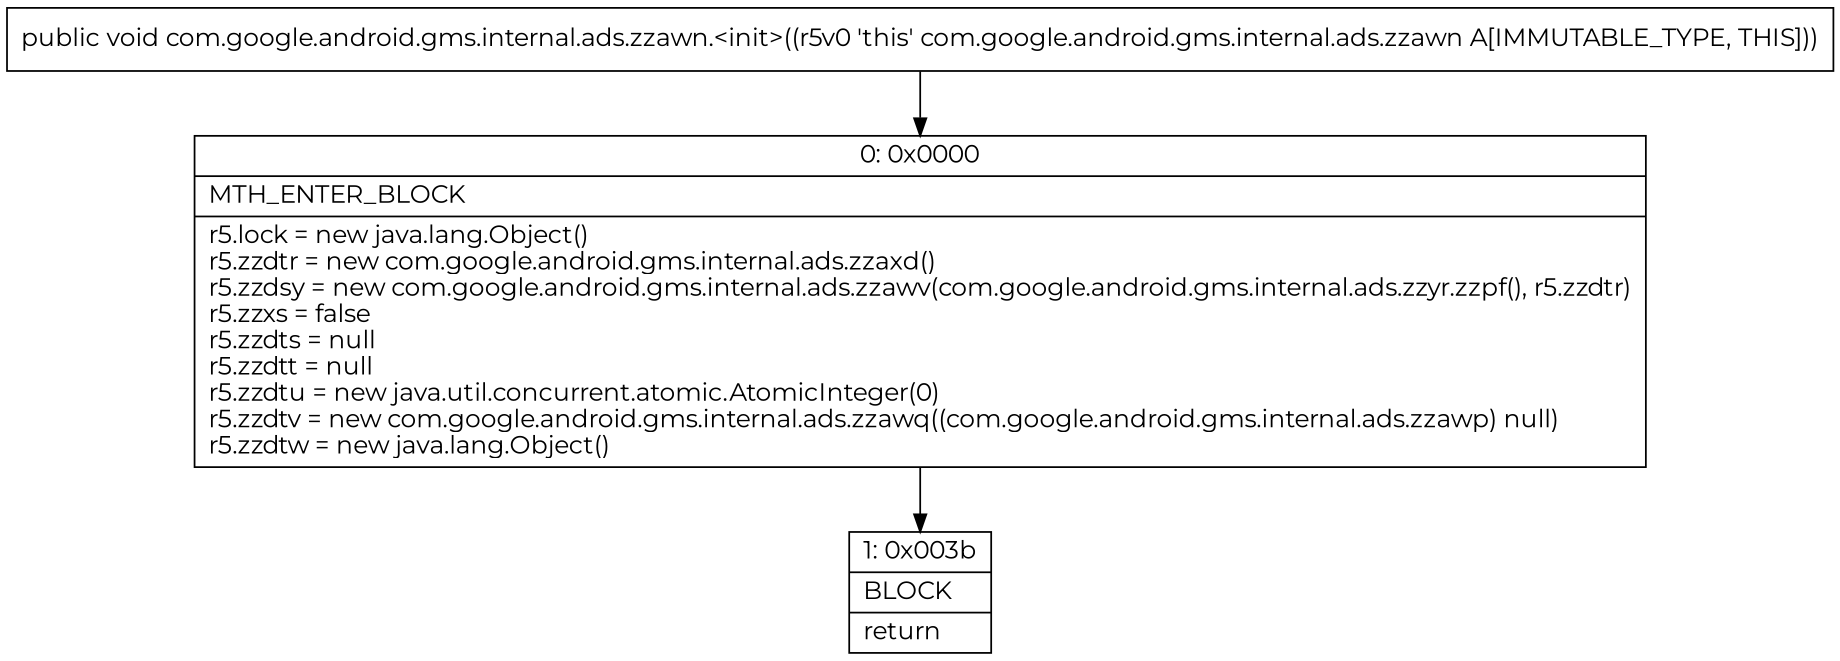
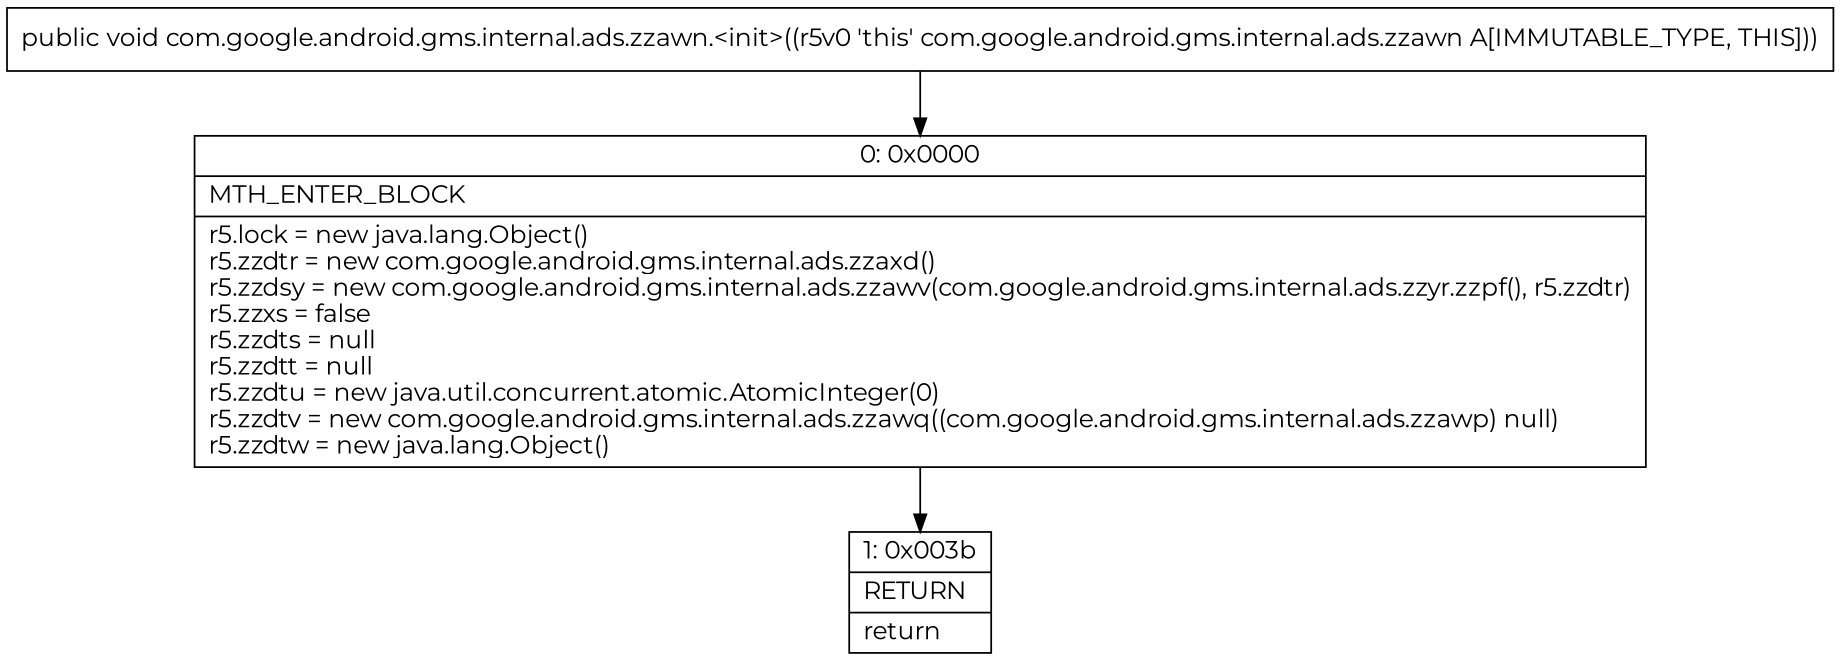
(908, 592) -> (915, 592)
